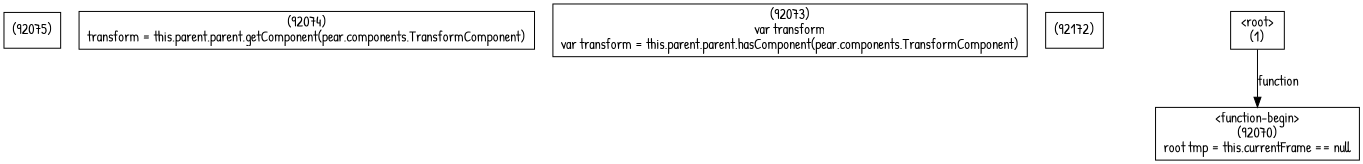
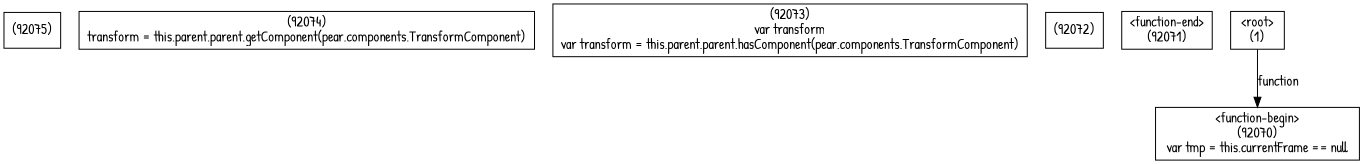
(1074, 30) -> (1074, 30)
none -> (1167, 30)
(1257, 134) -> (1257, 134)
